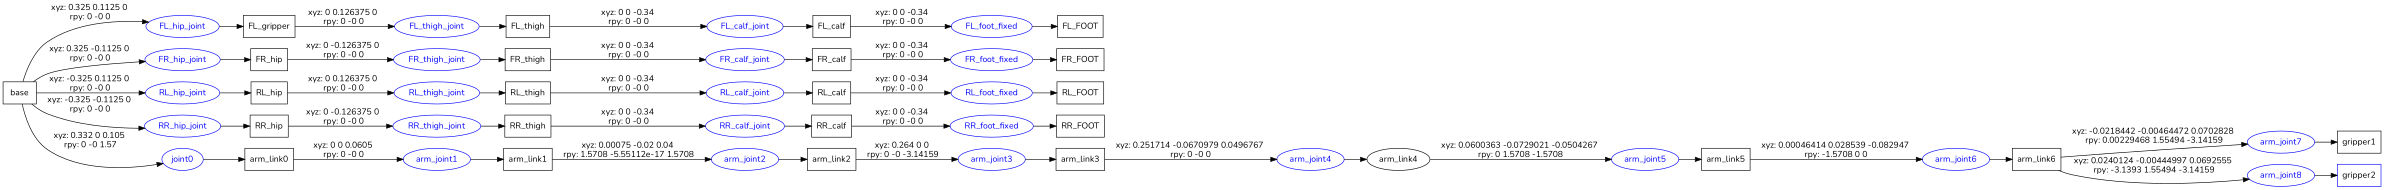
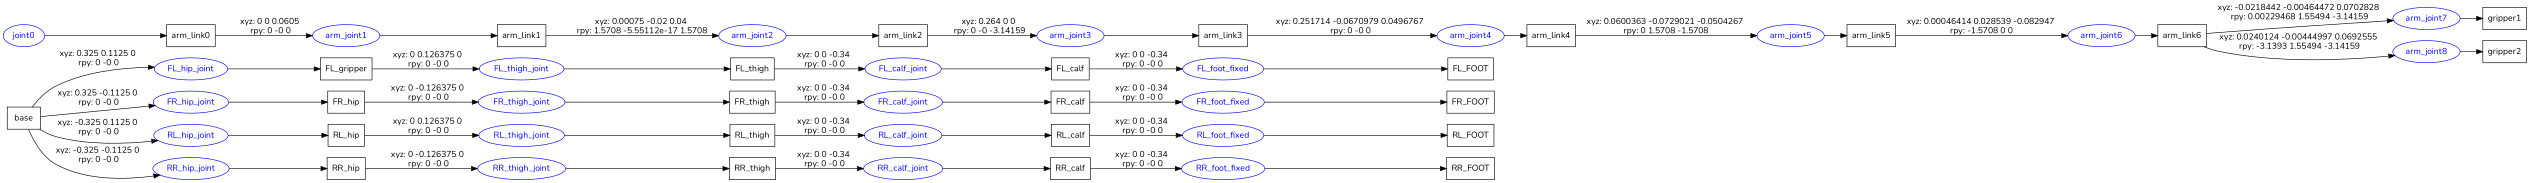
(1398, 159) -> (1551, 36)
(74, 162) -> none
(2359, 175) -> (2505, 52)
